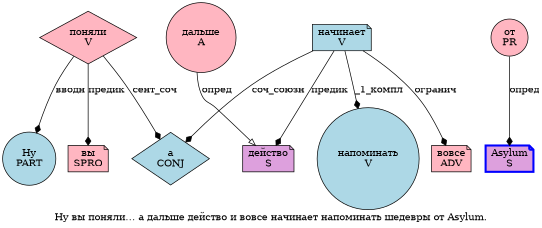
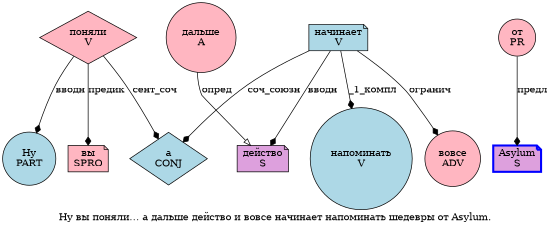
(330, 90) -> (323, 90)
(524, 90) -> (532, 90)
(451, 159) -> (453, 159)
